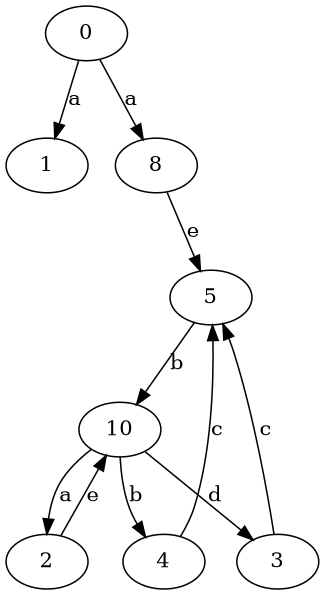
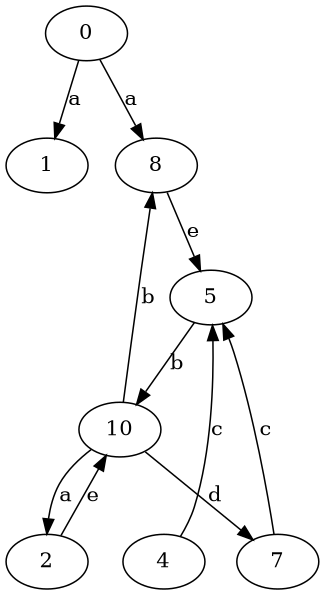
(125, 492) -> (136, 305)
(278, 562) -> (278, 562)
